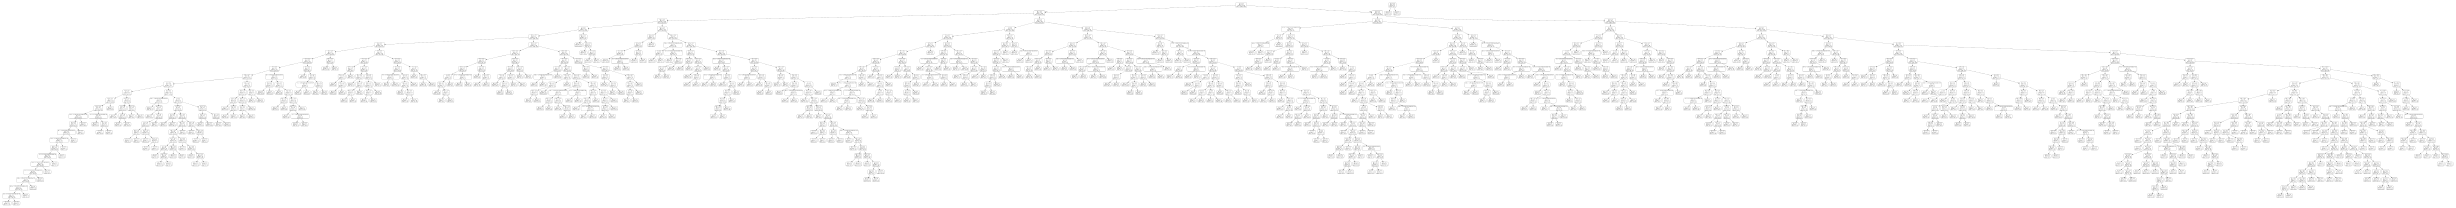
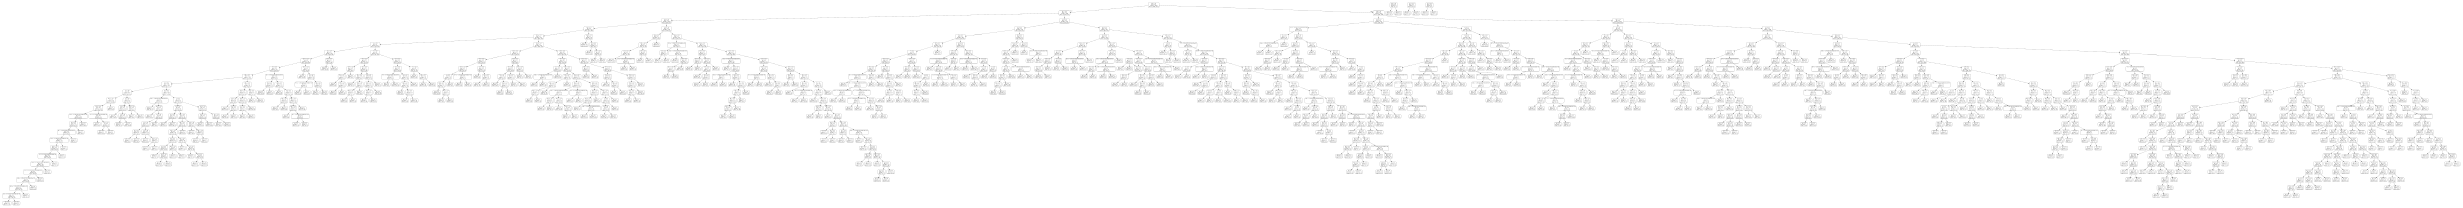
(2195, 85) -> none
